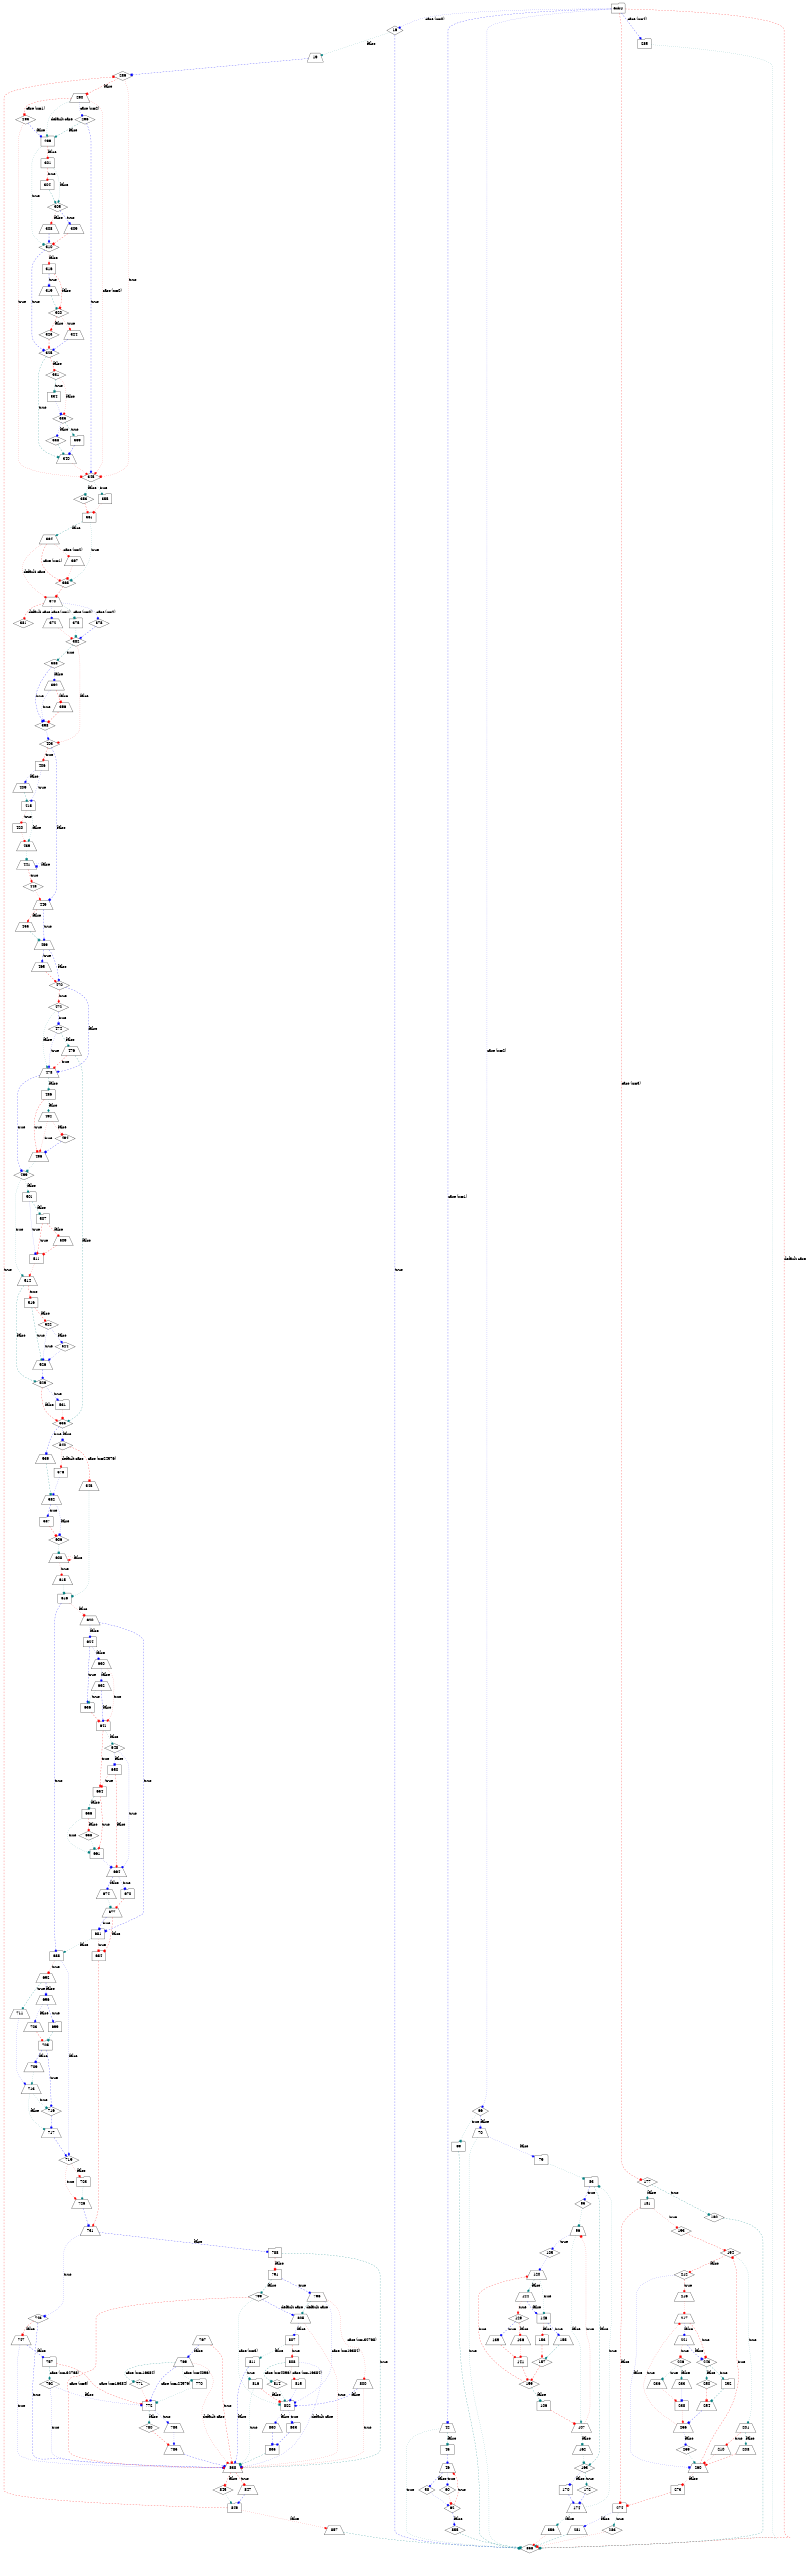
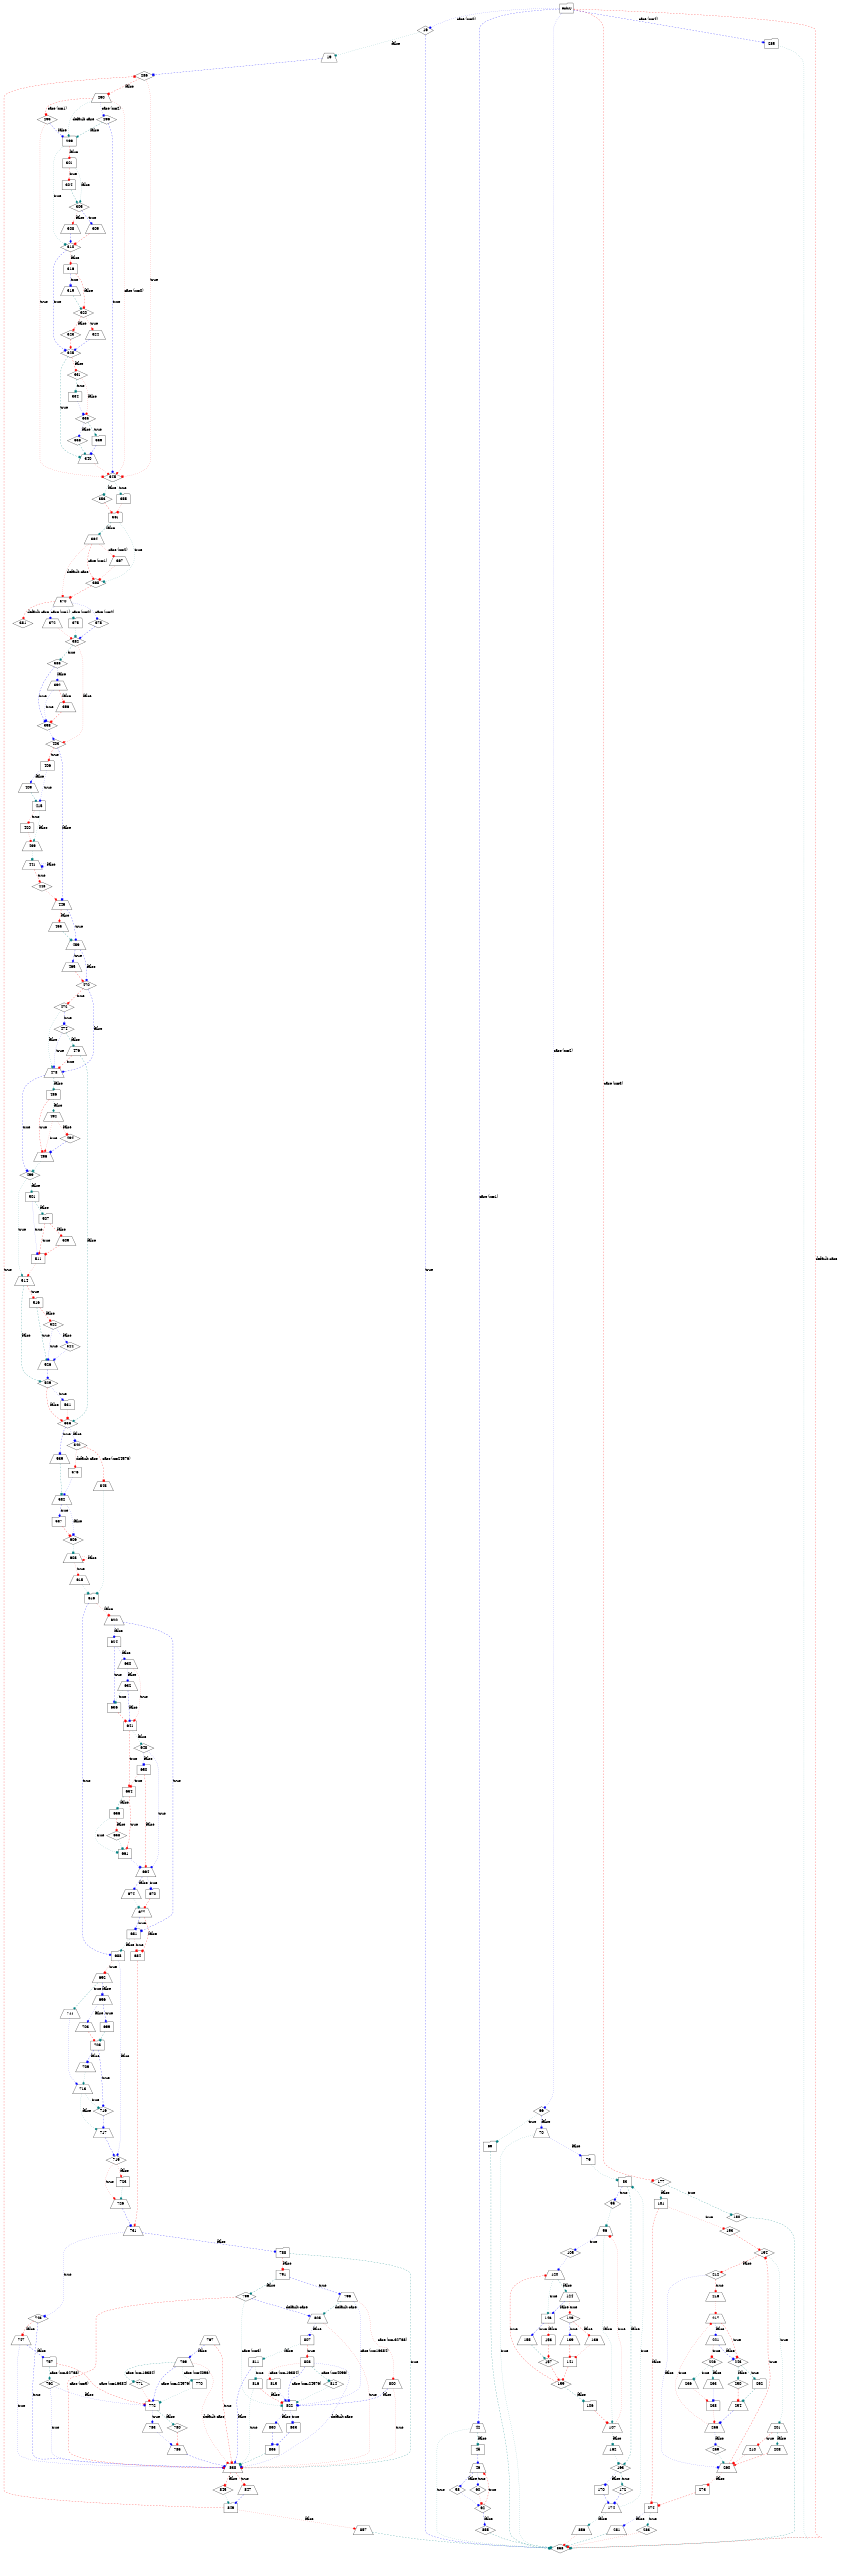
none -> (292, 2380)
